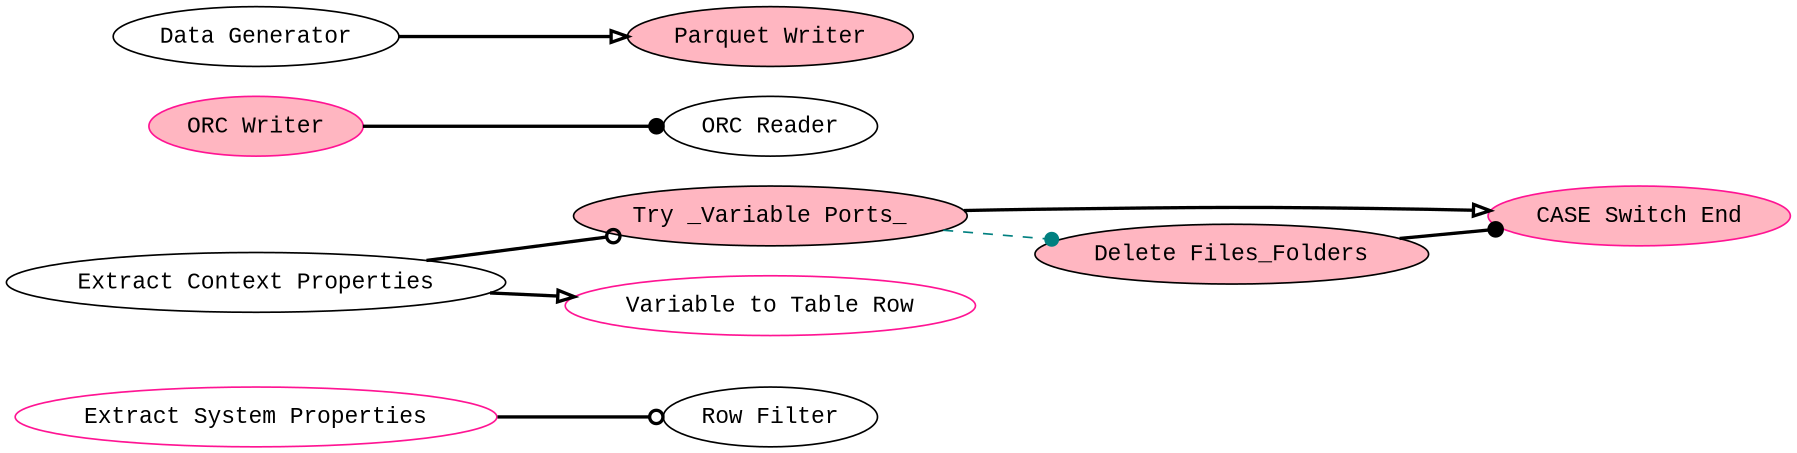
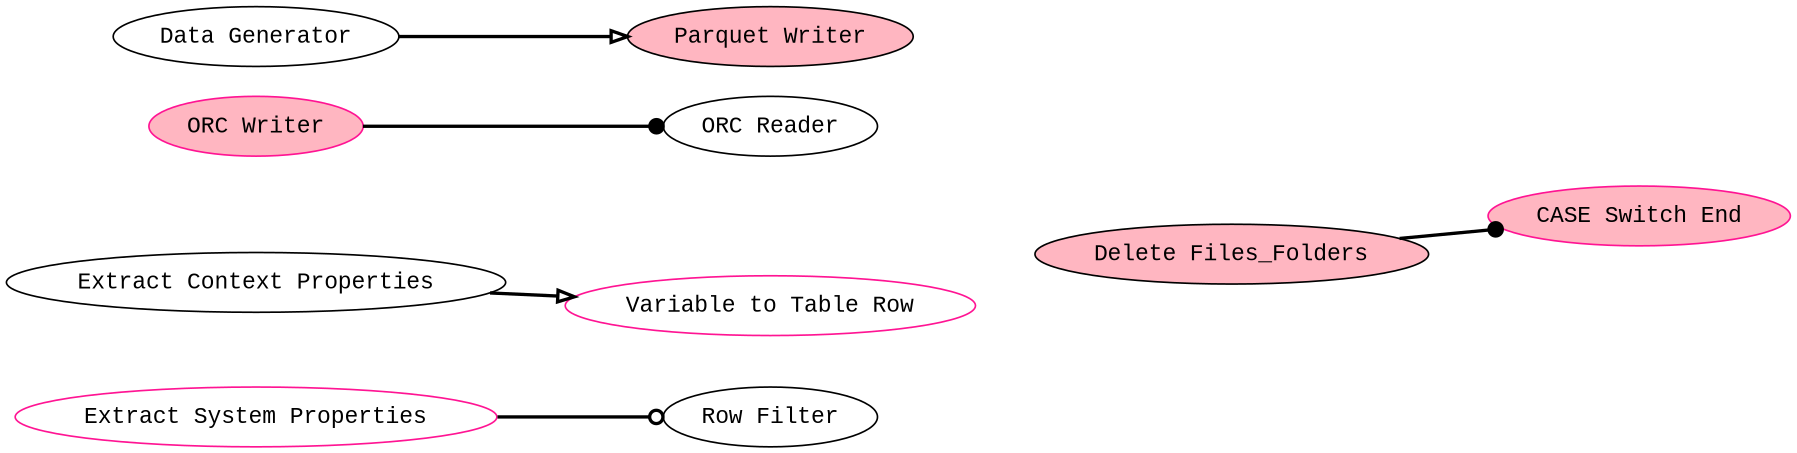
(770, 216) -> none
